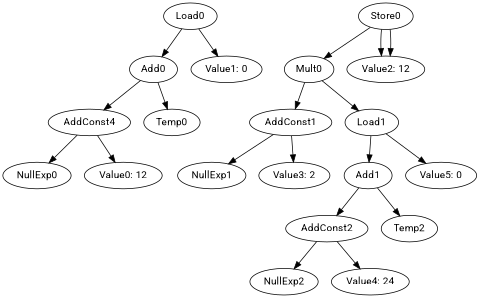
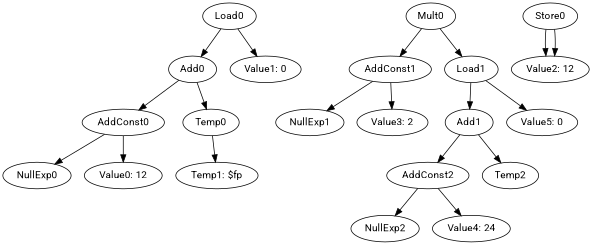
(350, 41) -> none
(89, 122) -> (123, 122)
none -> (217, 176)
